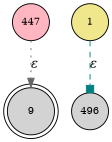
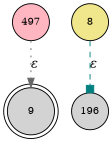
(31, 22) -> (31, 22)
(90, 22) -> (90, 22)
(90, 111) -> (90, 111)
